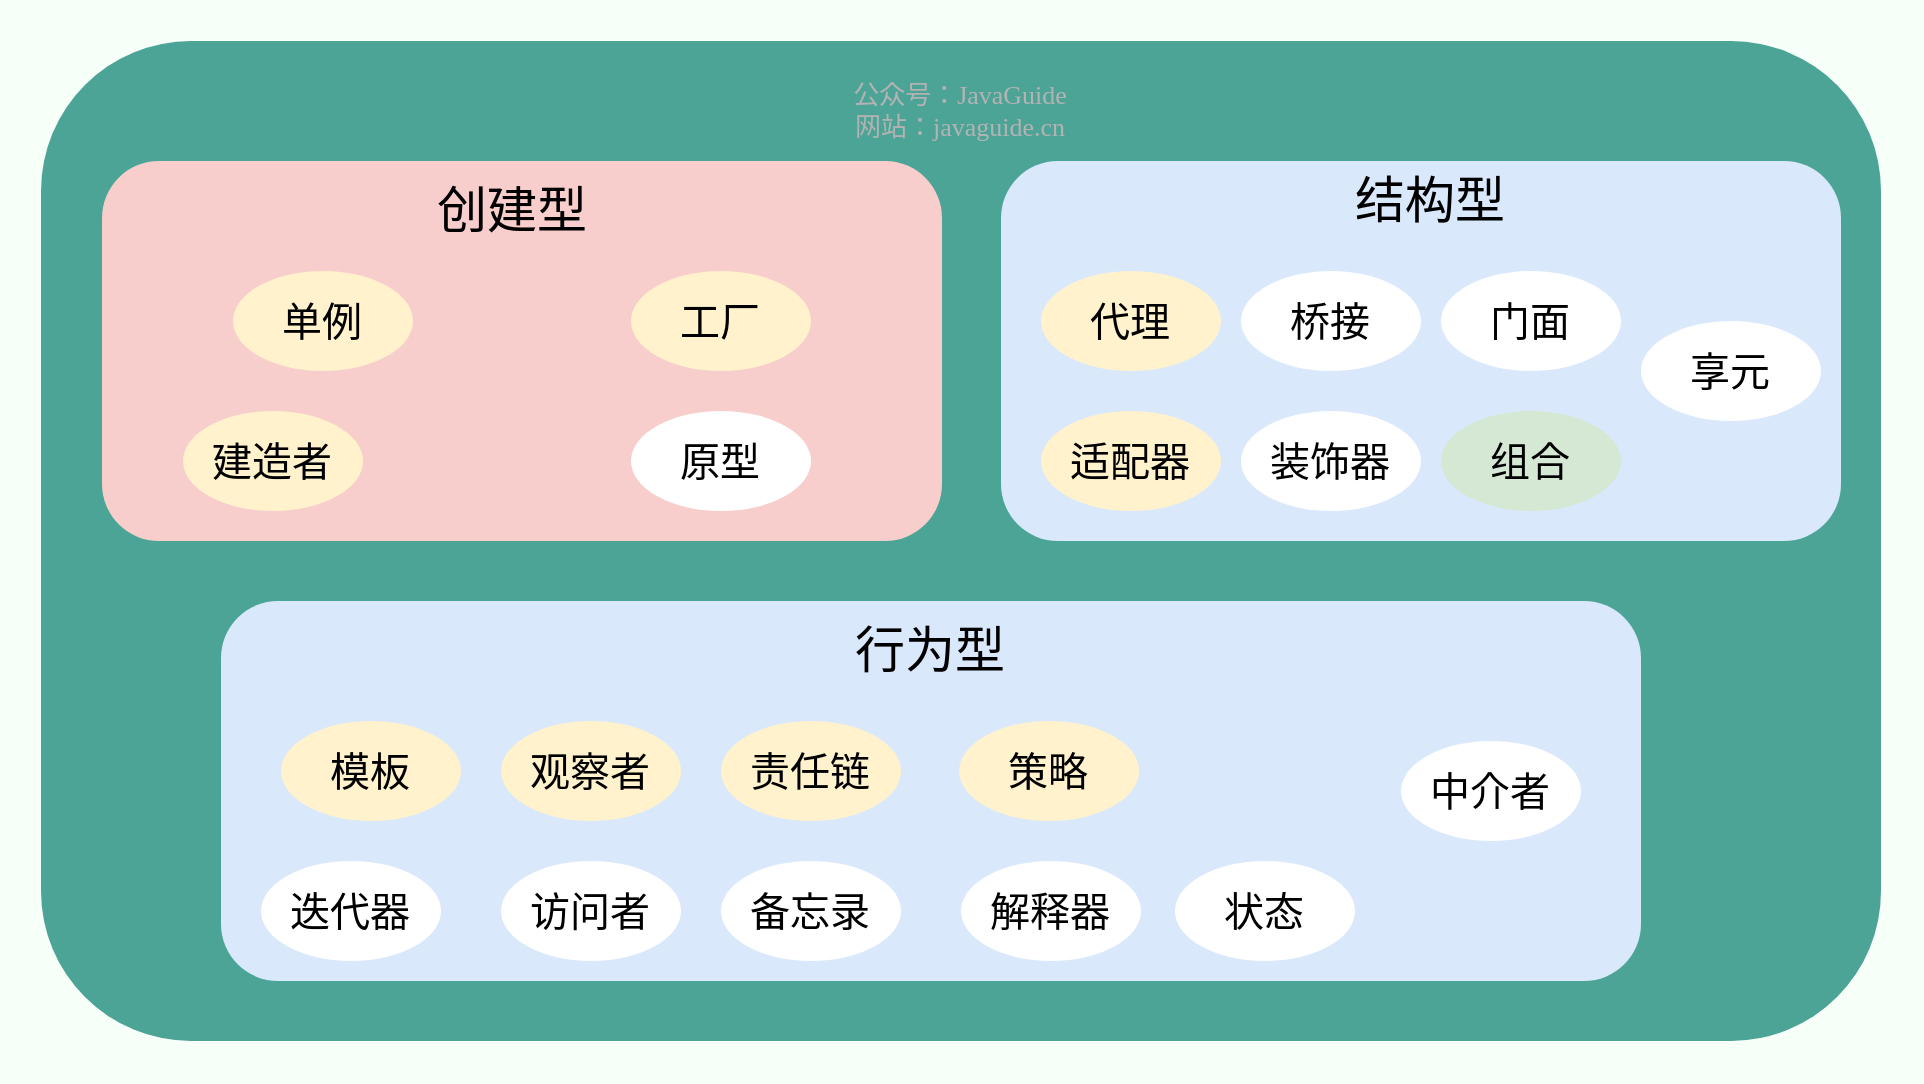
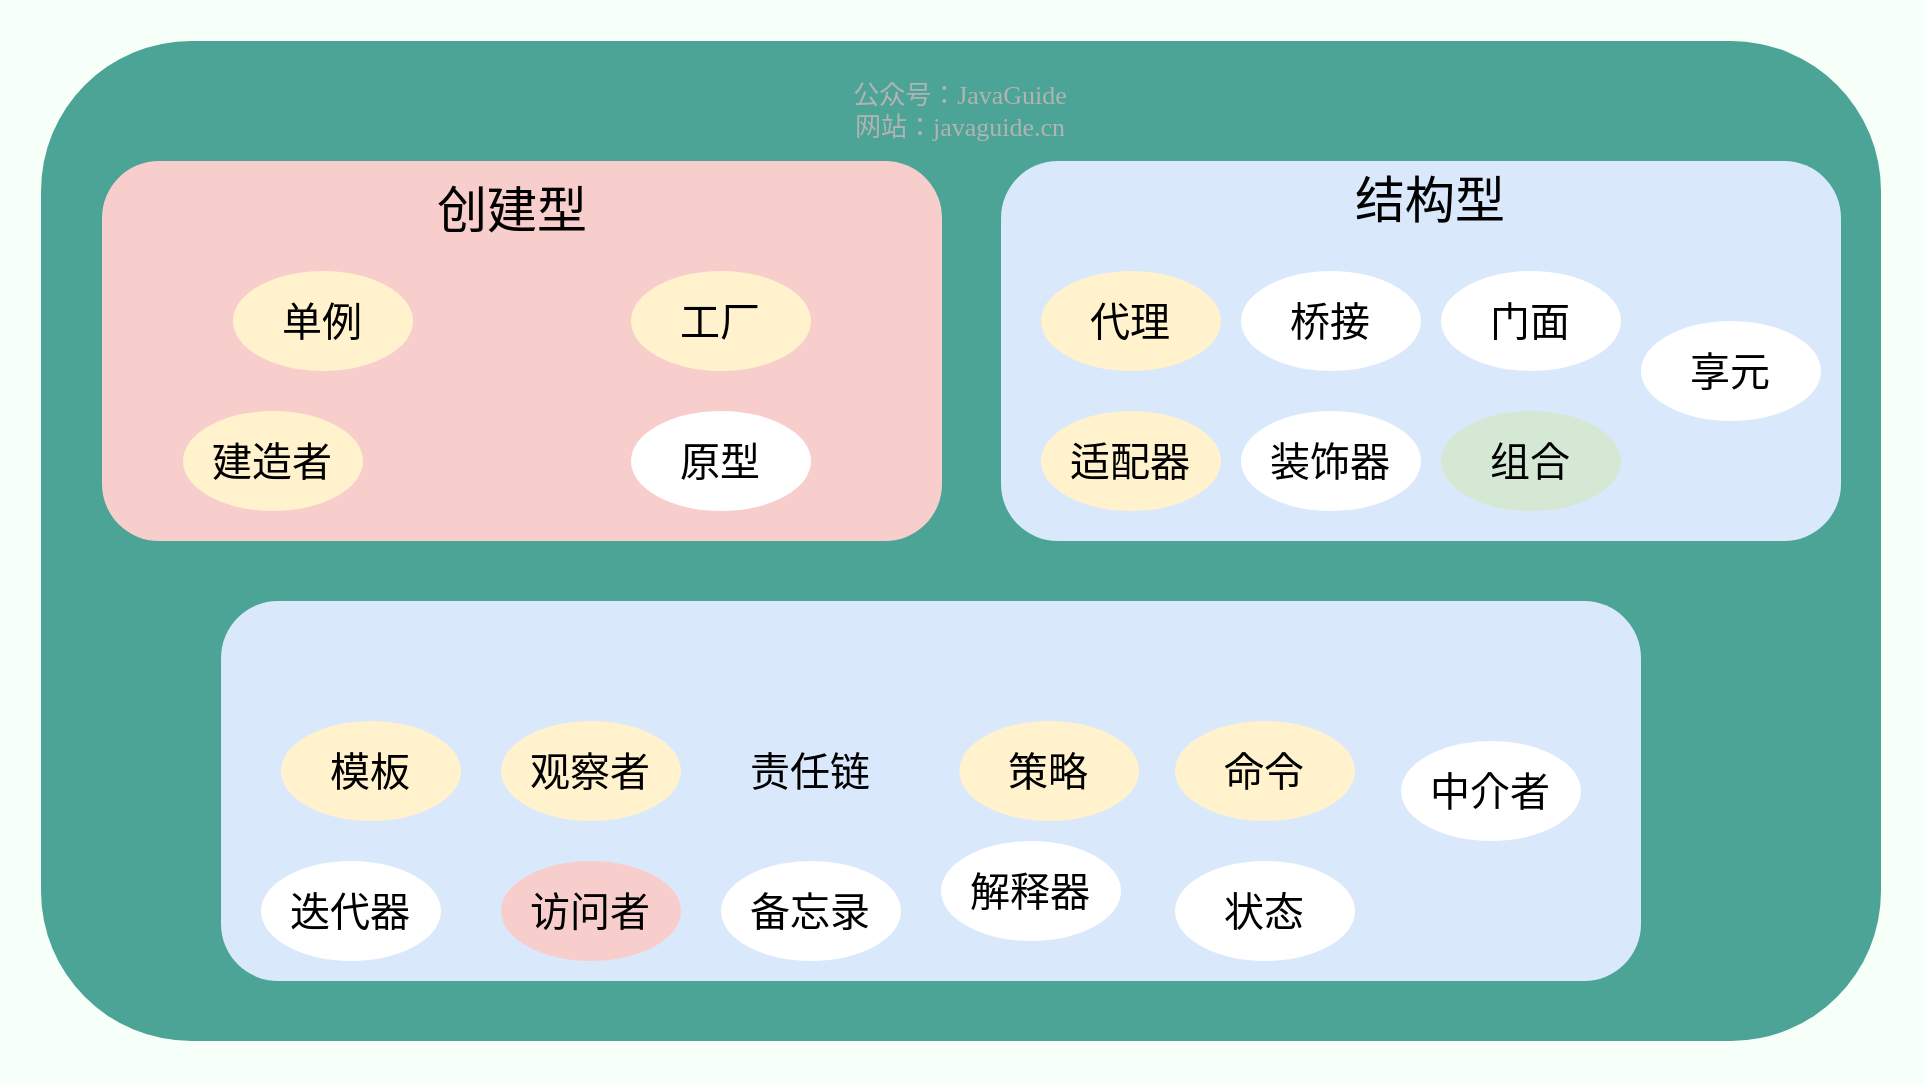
(931, 651) -> none
(811, 771) -> (811, 771)
none -> (1265, 771)
(591, 911) -> (591, 911)
(1051, 911) -> (1031, 891)
